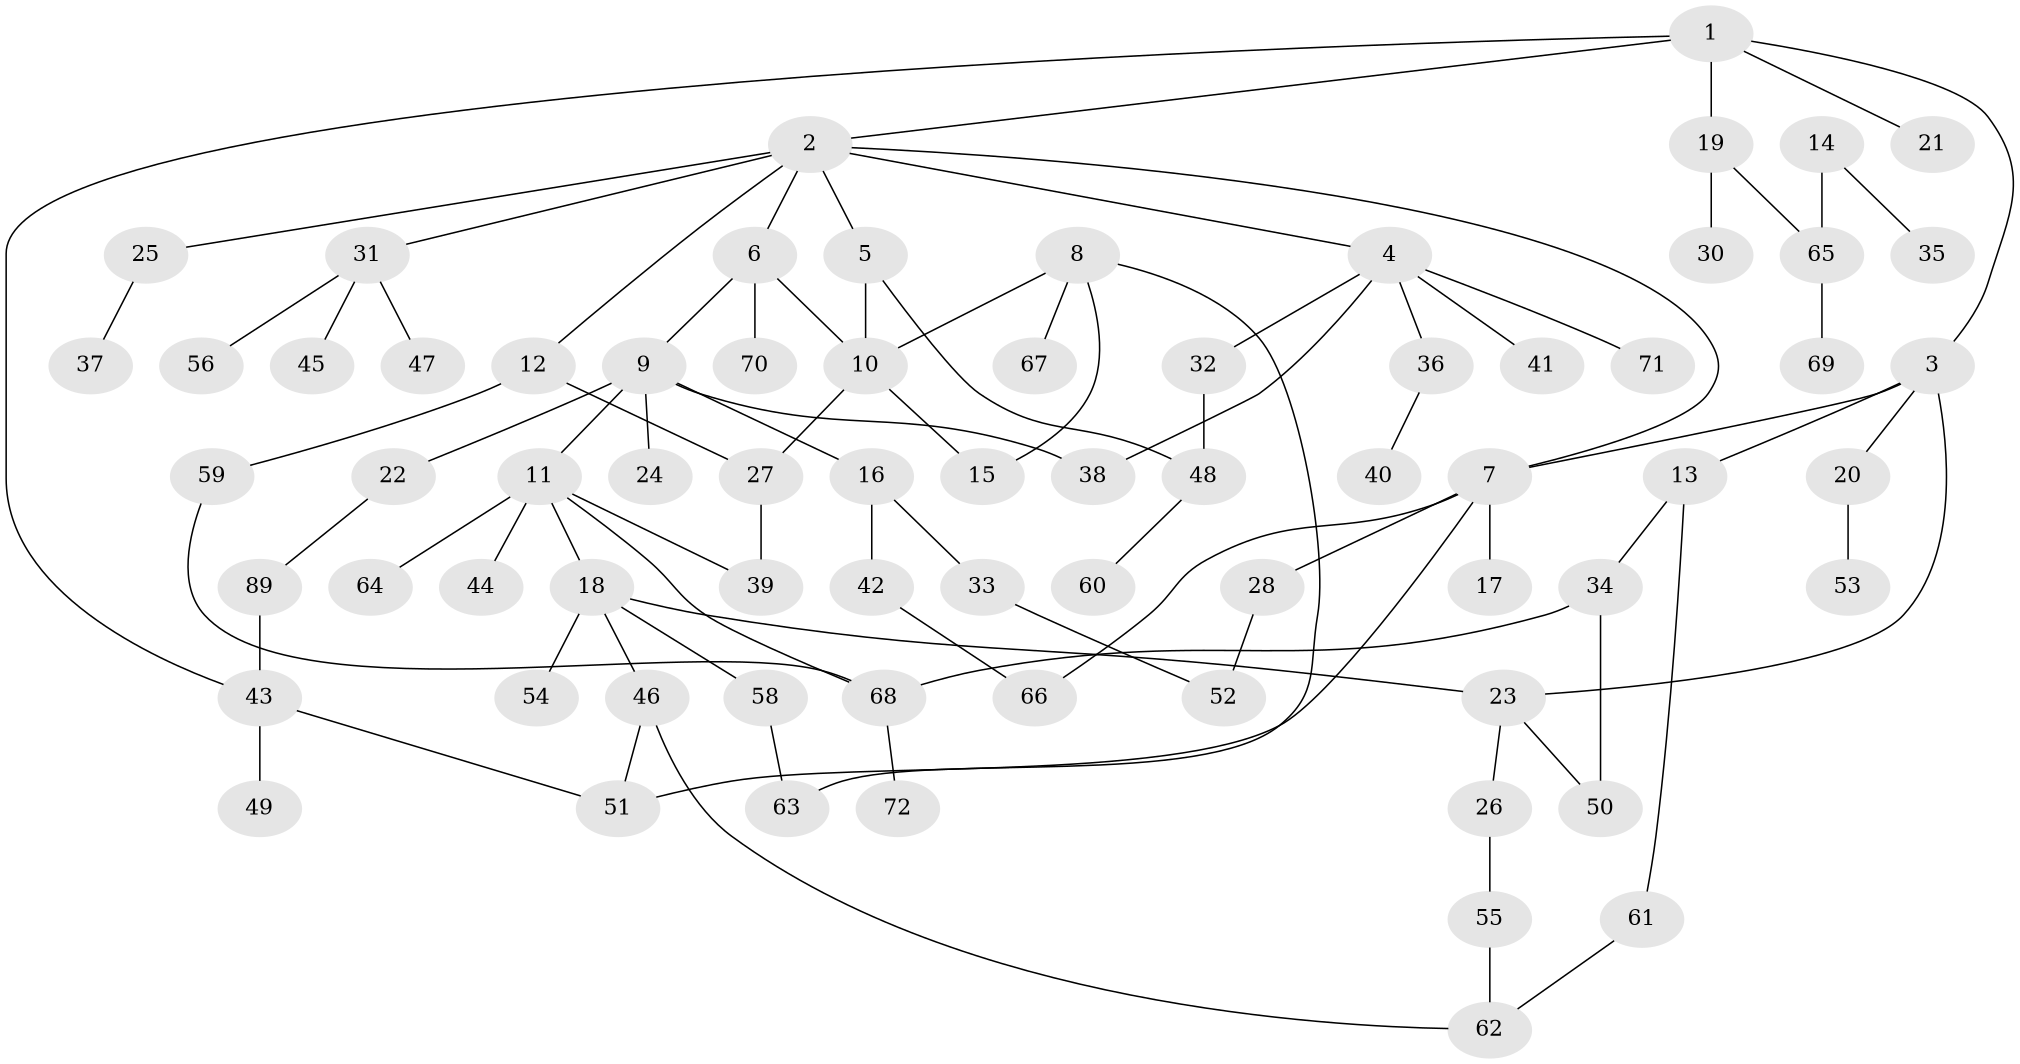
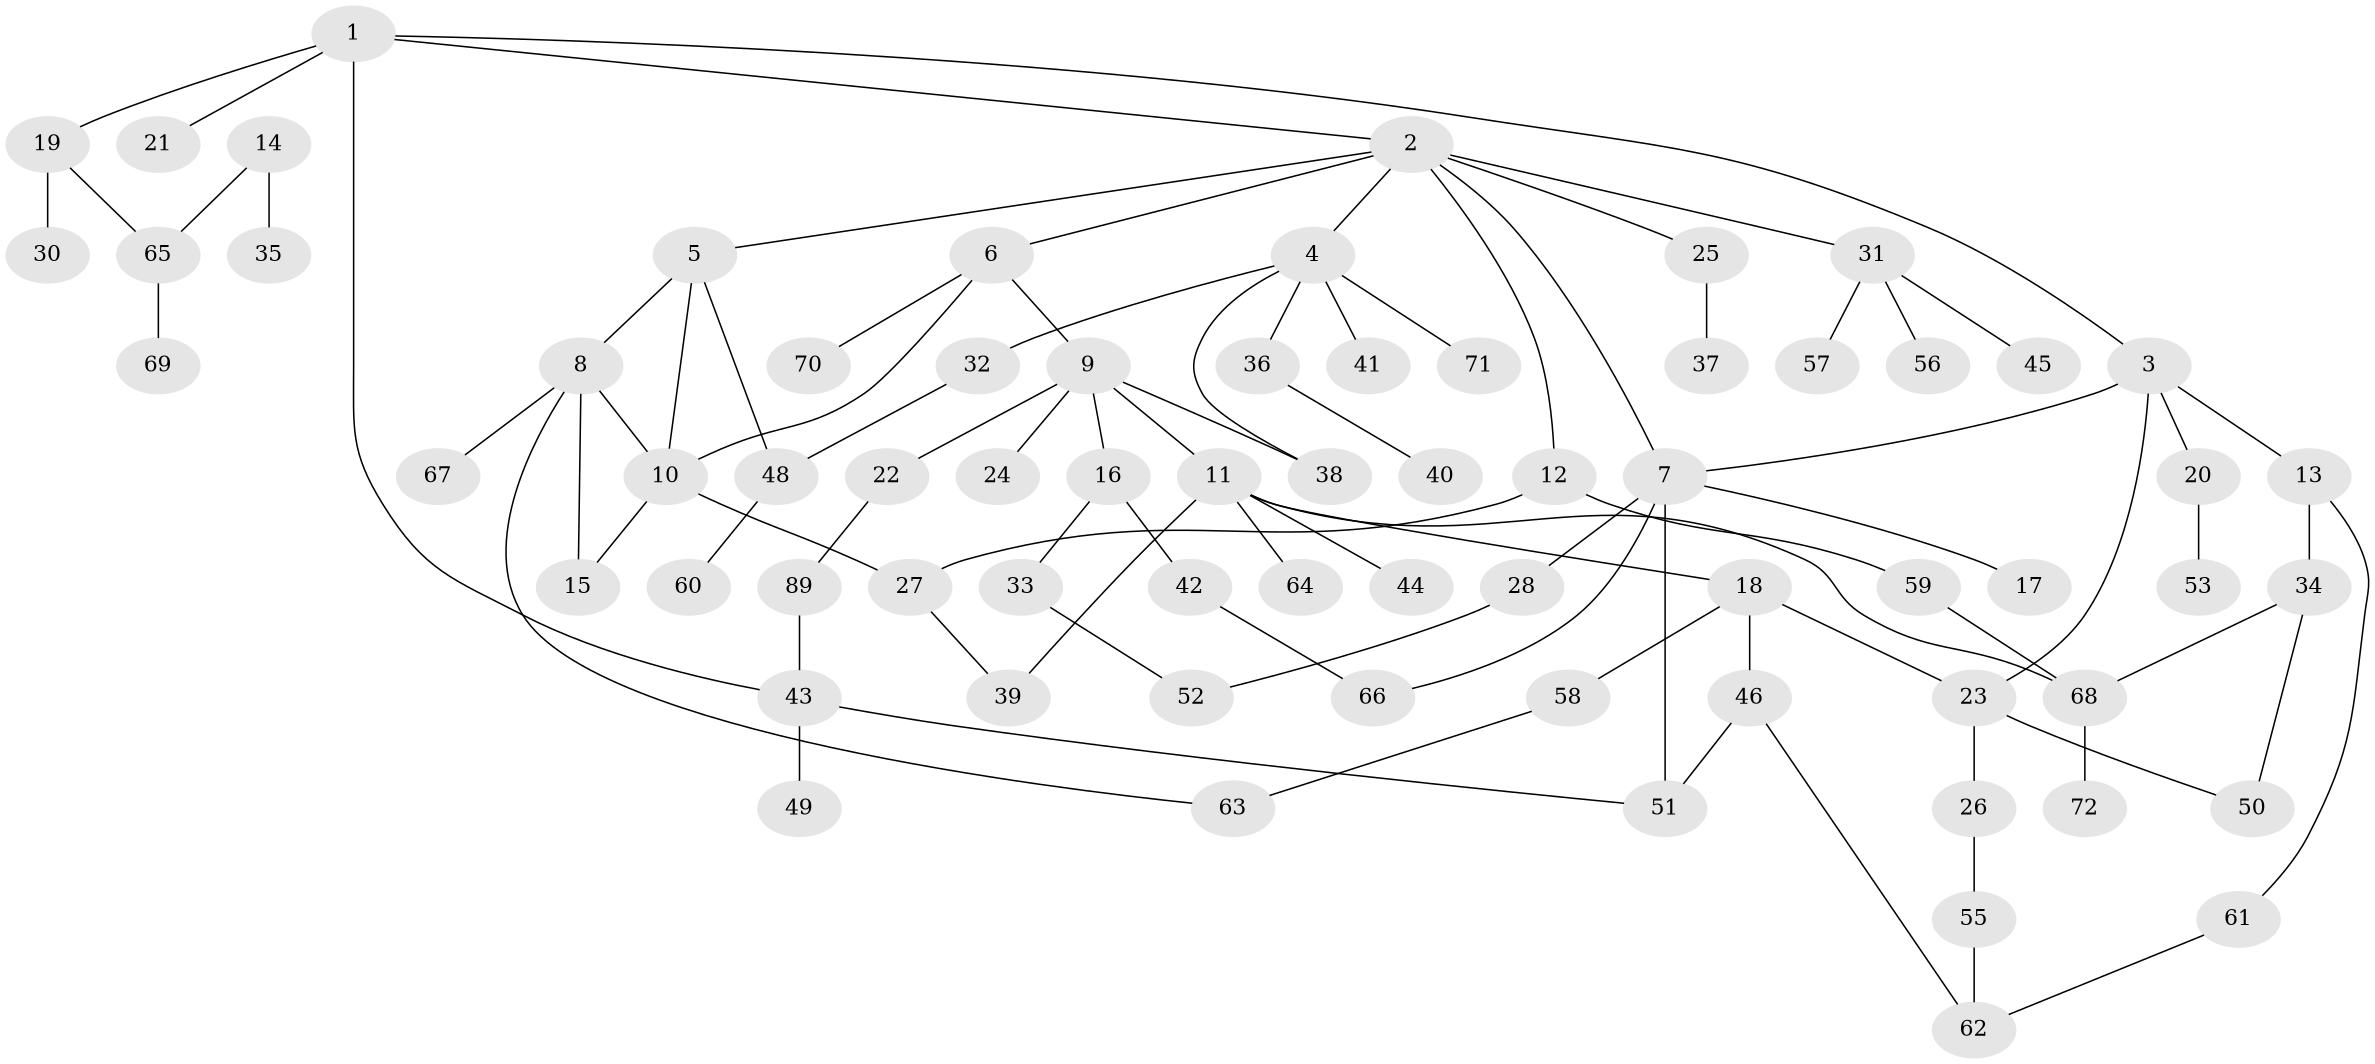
none -> (638, 311)
(423, 366) -> (1817, 366)
(537, 698) -> none
